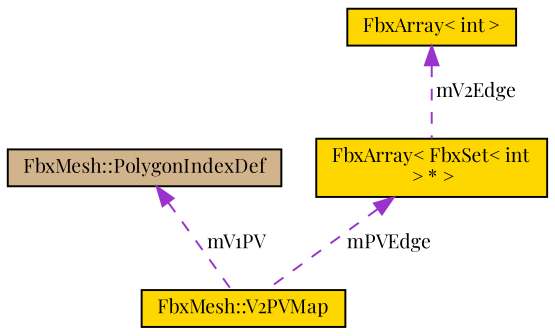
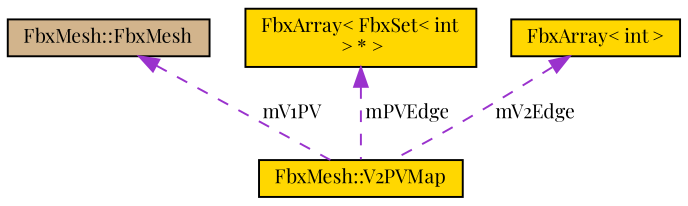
(432, 102) -> (473, 115)
(145, 168) -> (109, 38)
